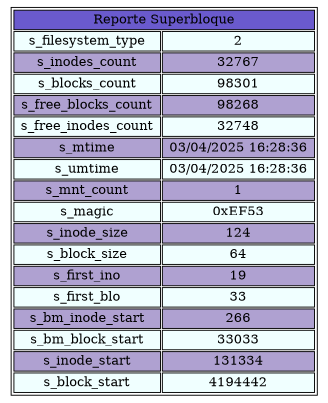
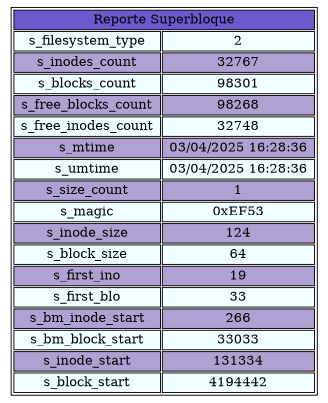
(87, 190) -> (87, 190)
